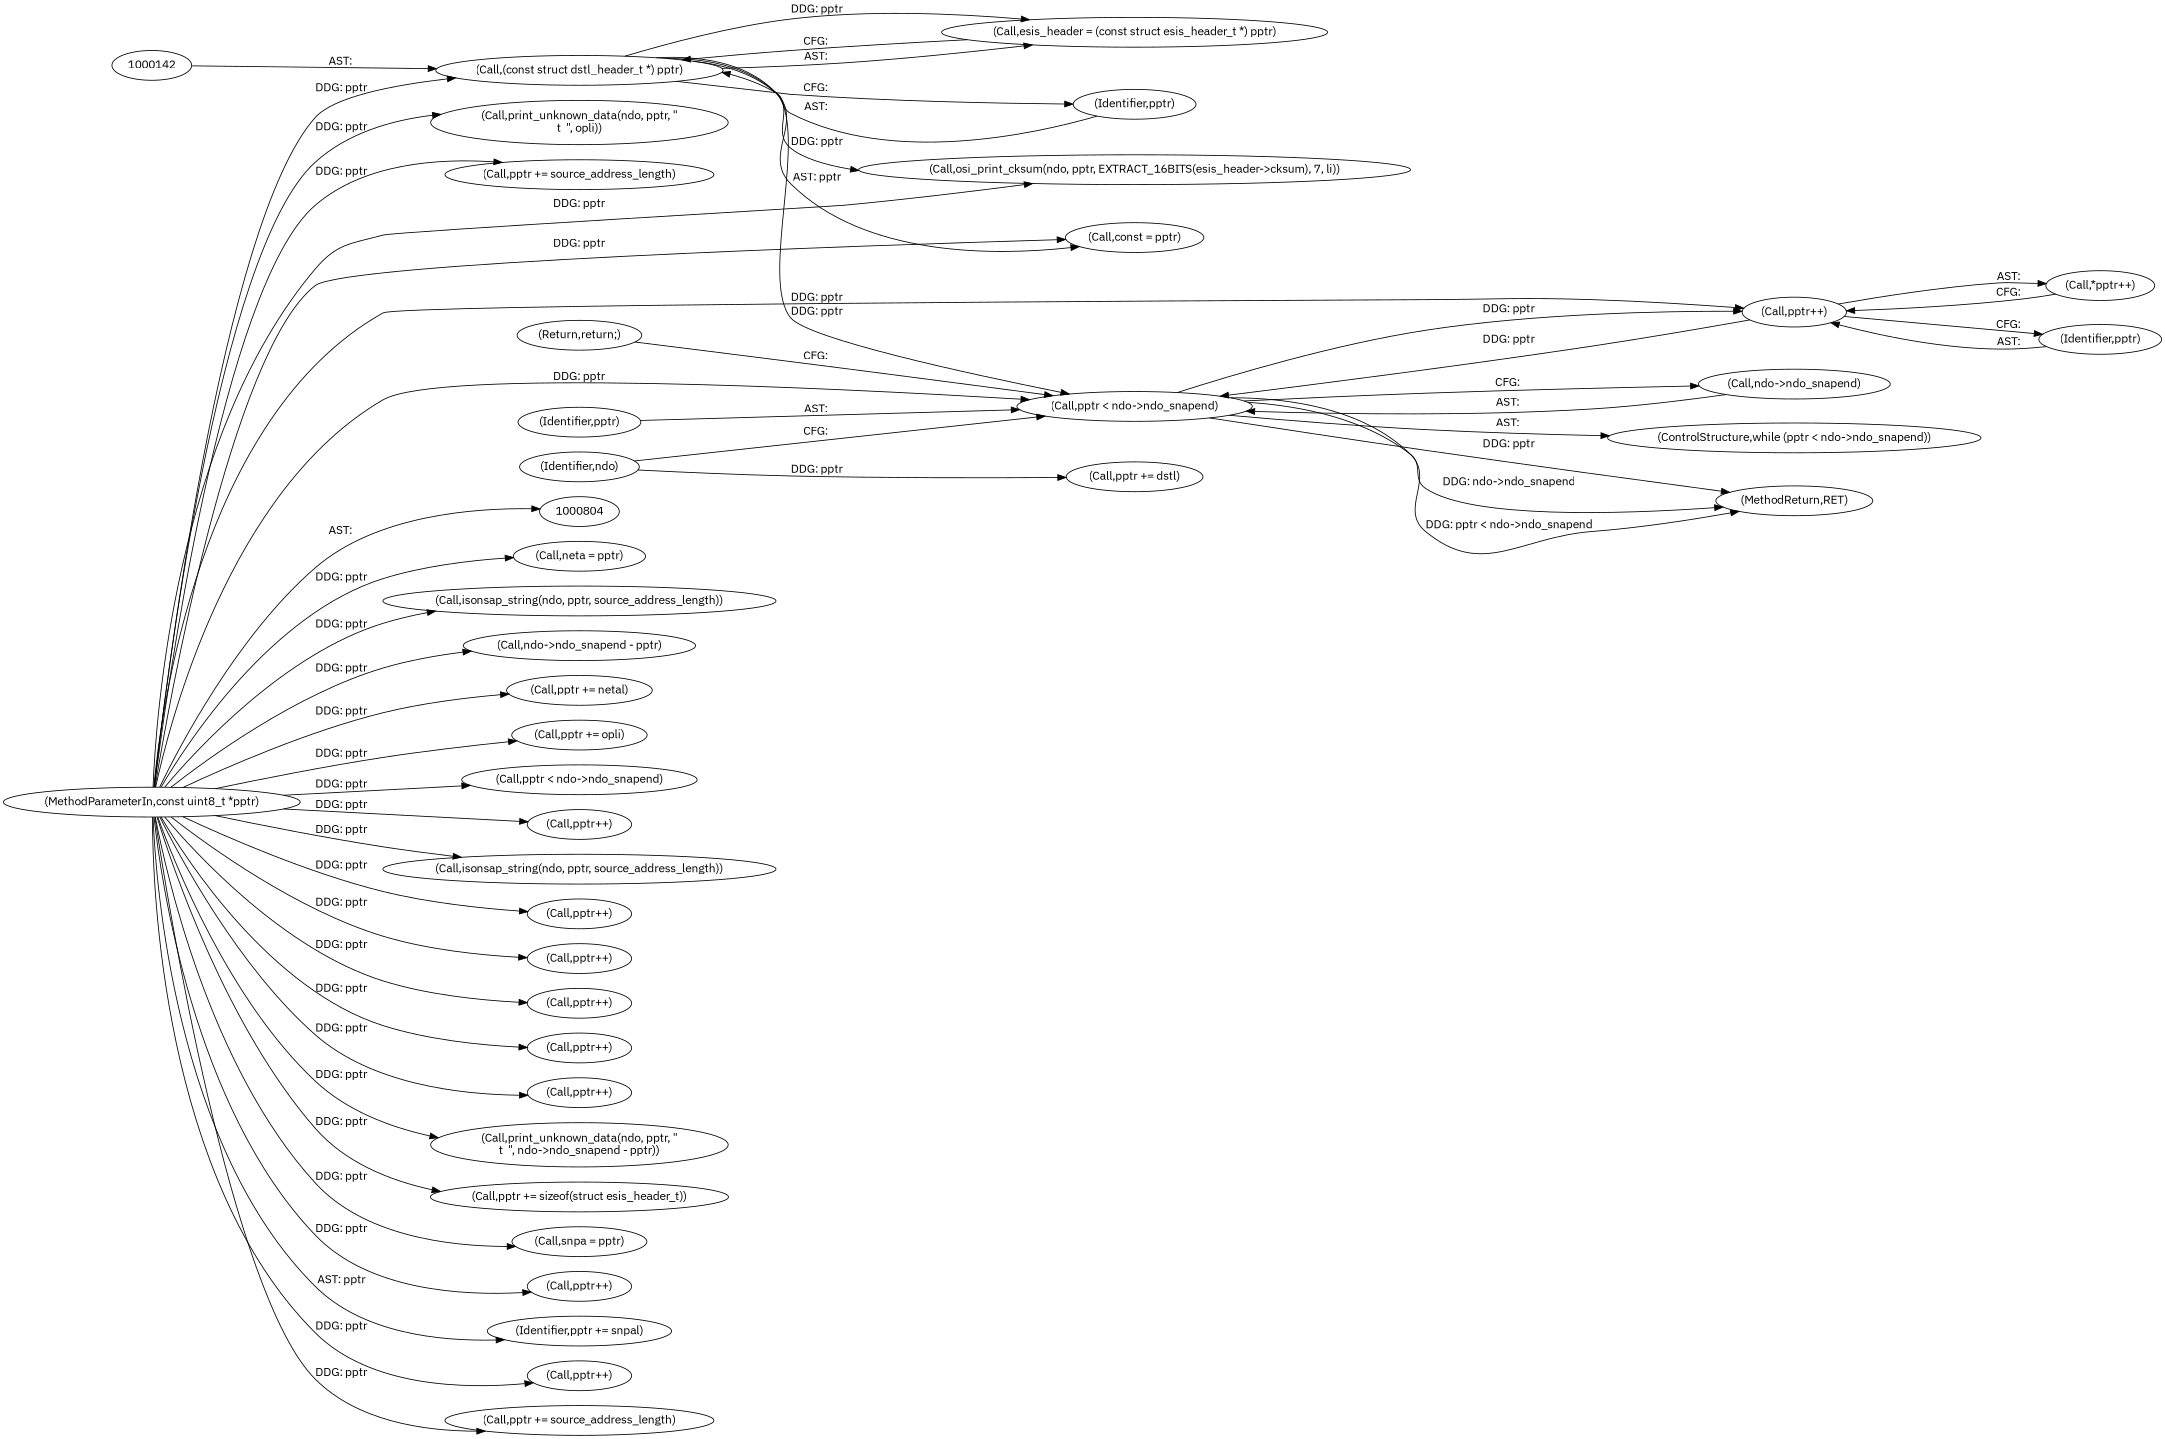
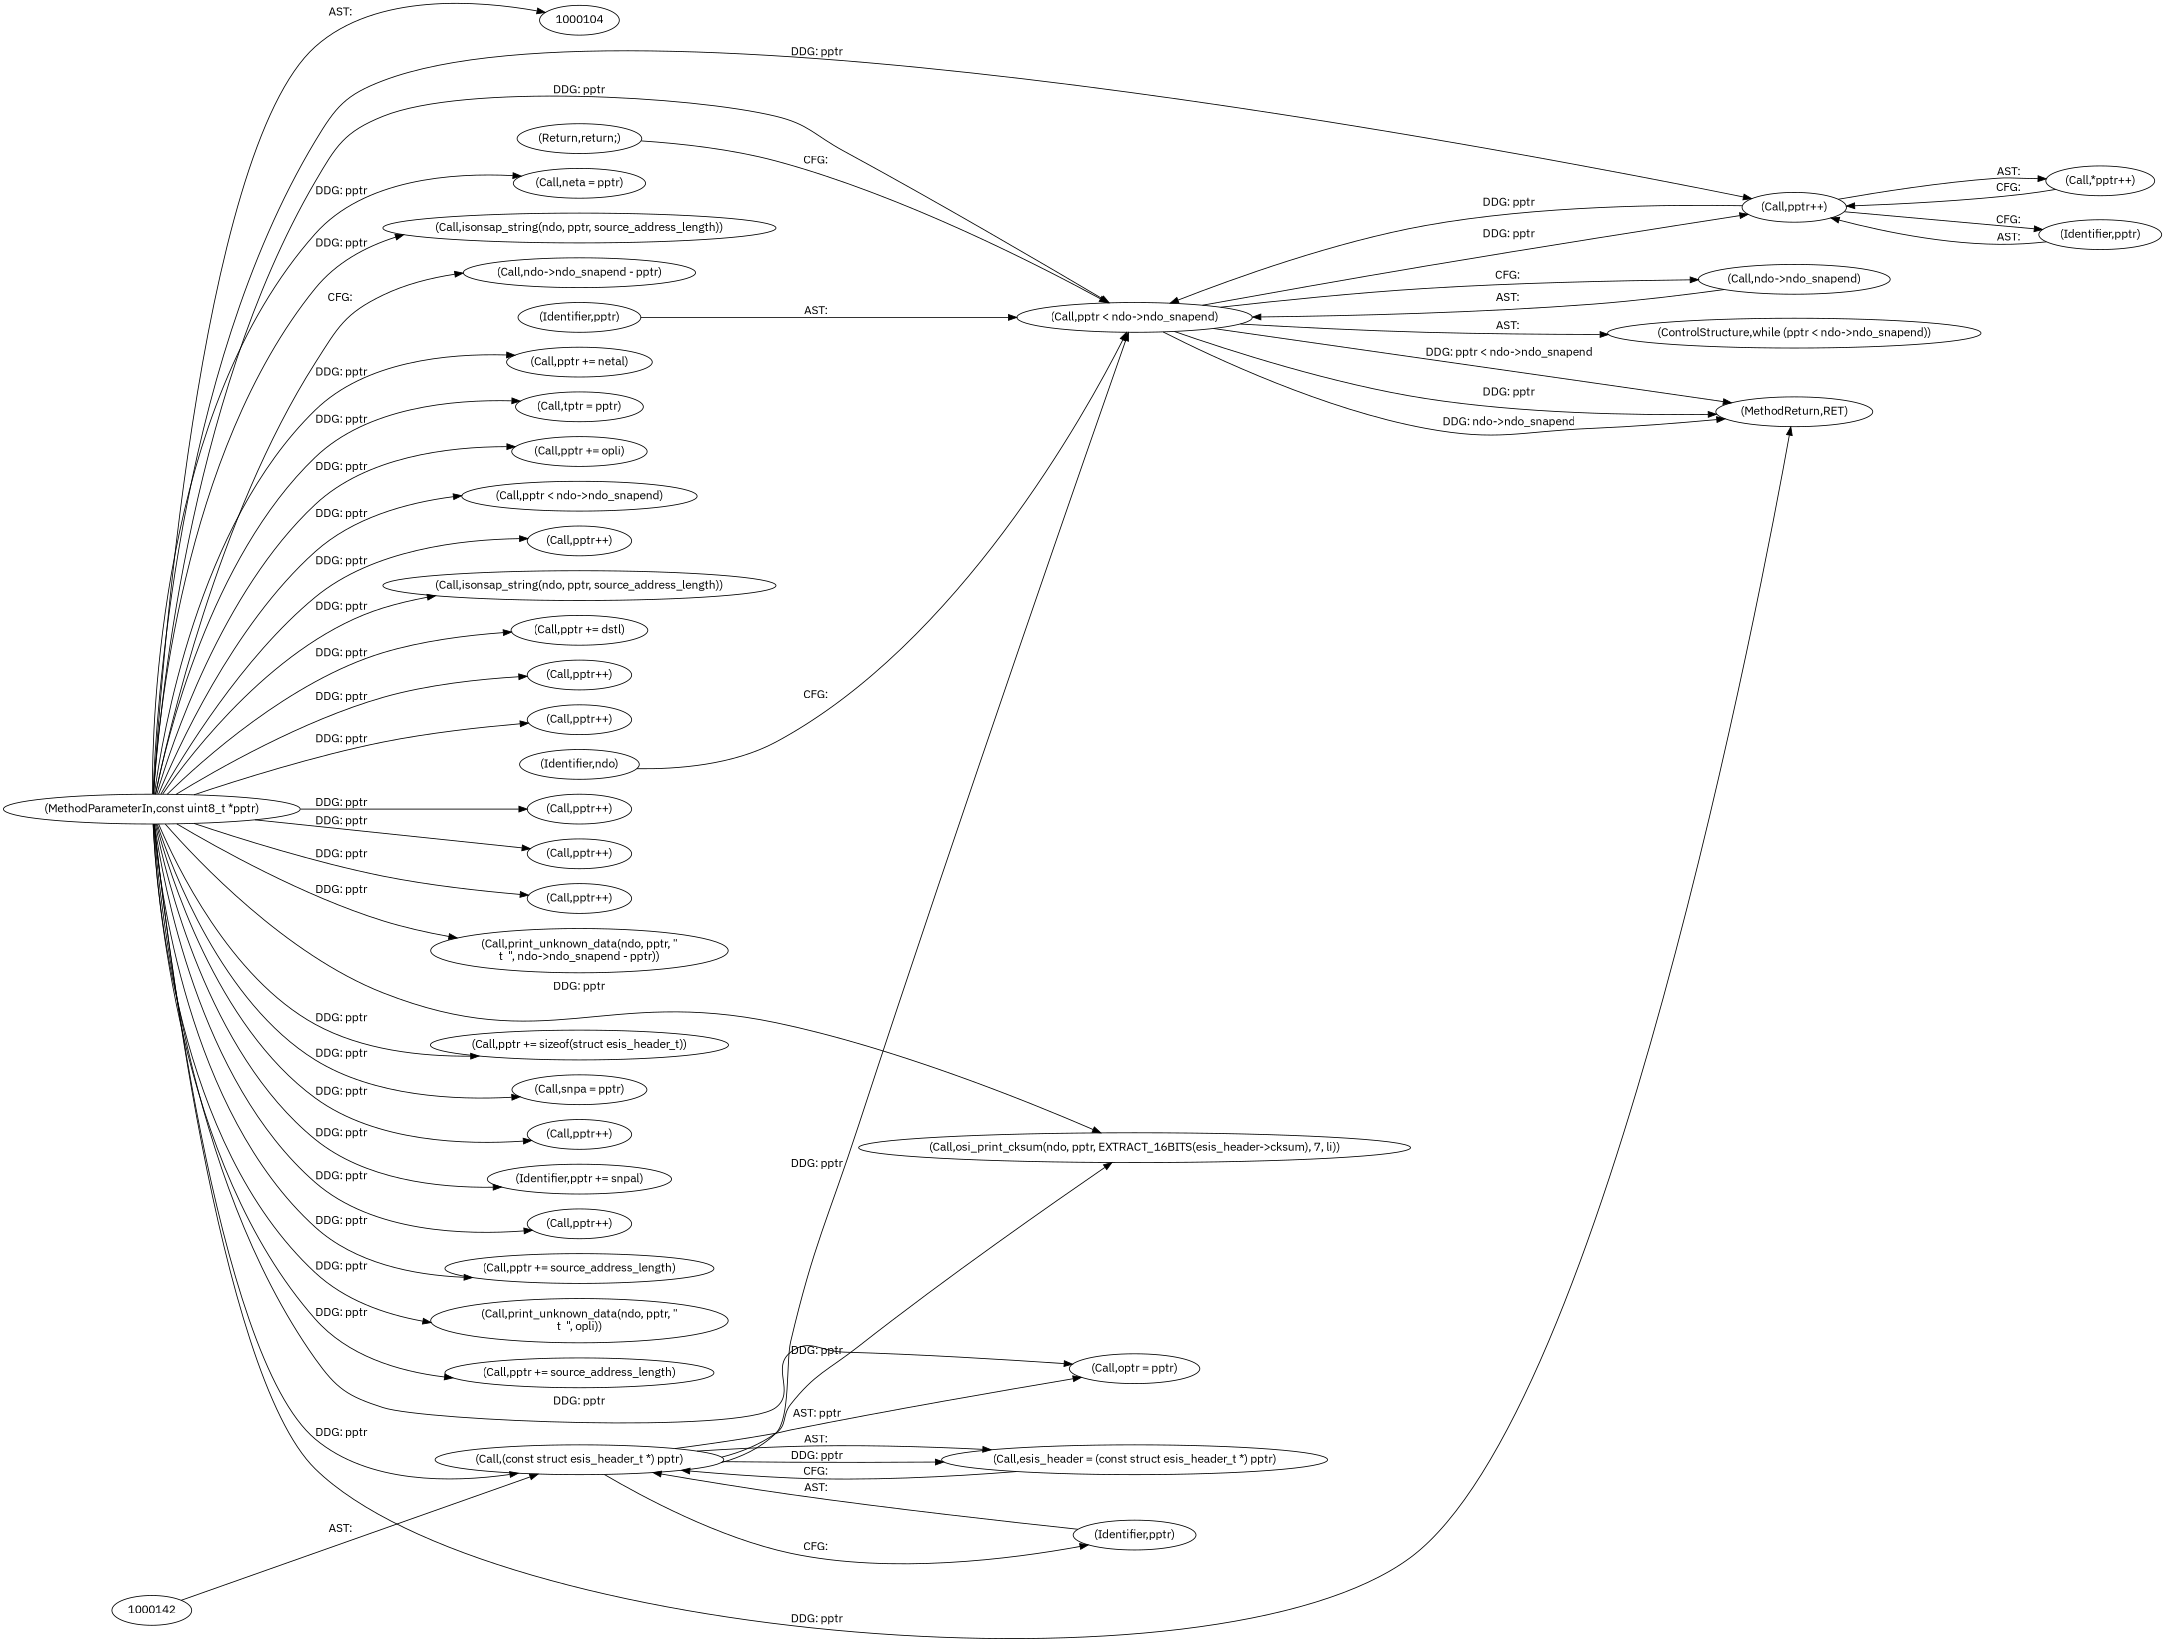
(579, 70) -> (579, 1460)
(1135, 238) -> (1135, 1369)
none -> (579, 407)
(848, 477) -> (320, 680)
(579, 512) -> (579, 20)
(342, 668) -> (342, 298)
(342, 1280) -> (342, 1133)
none -> (1117, 1633)
